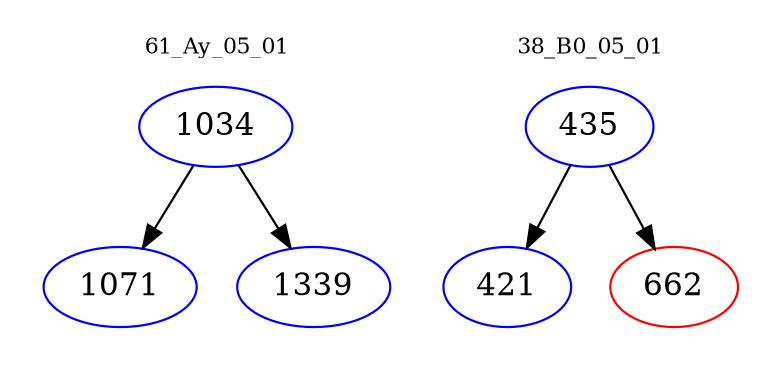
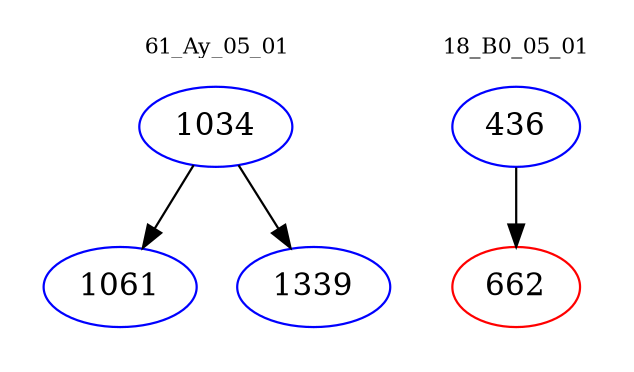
(591, 48) -> (516, 48)
(590, 127) -> (516, 127)
(120, 287) -> (120, 287)
(507, 287) -> none
